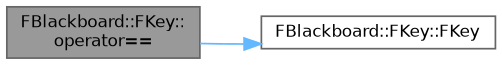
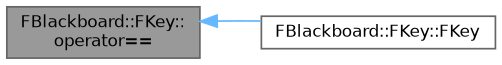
(222, 44) -> (239, 21)
